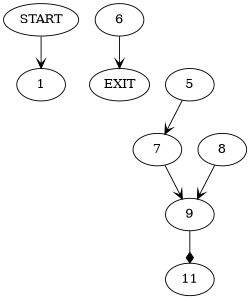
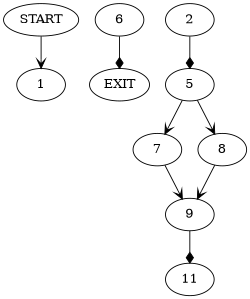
none -> (190, 20)
(120, 48) -> (120, 48)
none -> (204, 113)
